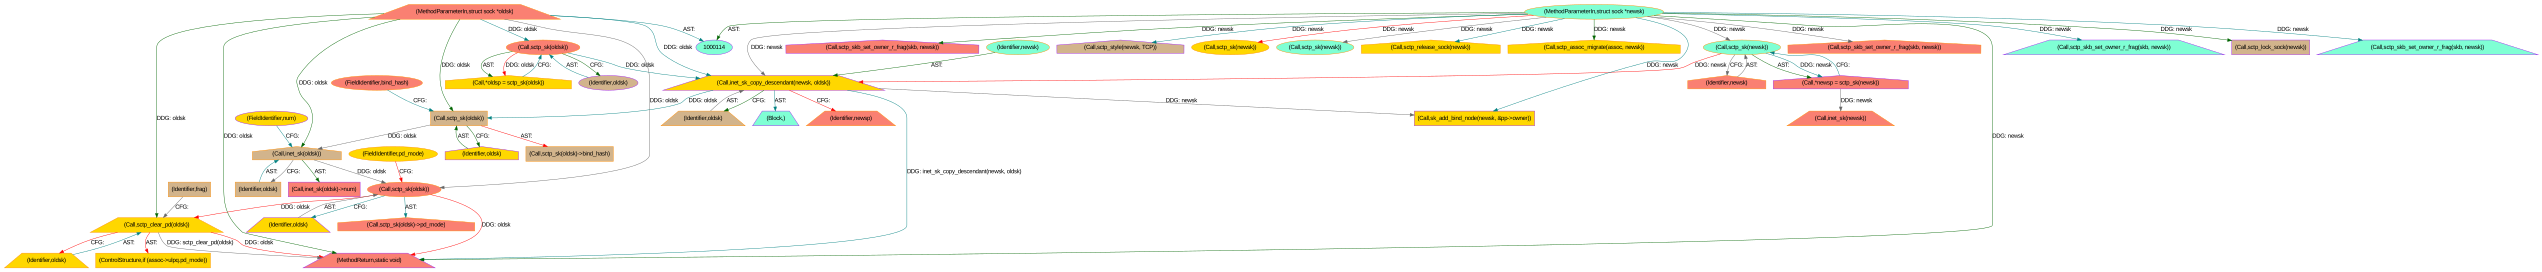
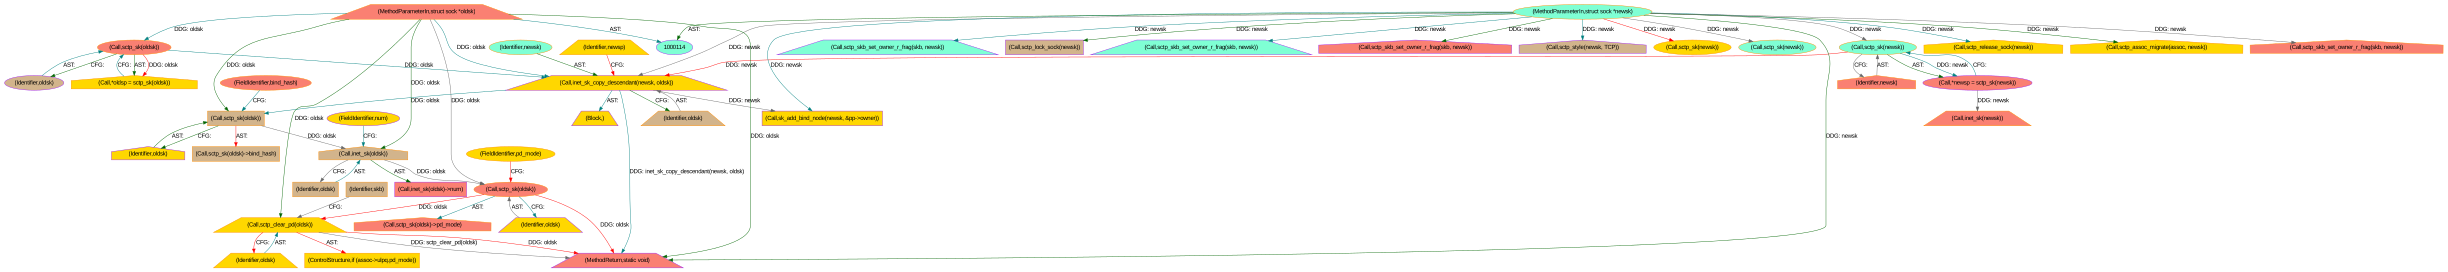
(1841, 83) -> (1977, 83)
(811, 100) -> (610, 63)
(776, 118) -> (595, 118)
(851, 118) -> (604, 47)
(189, 189) -> (367, 189)
